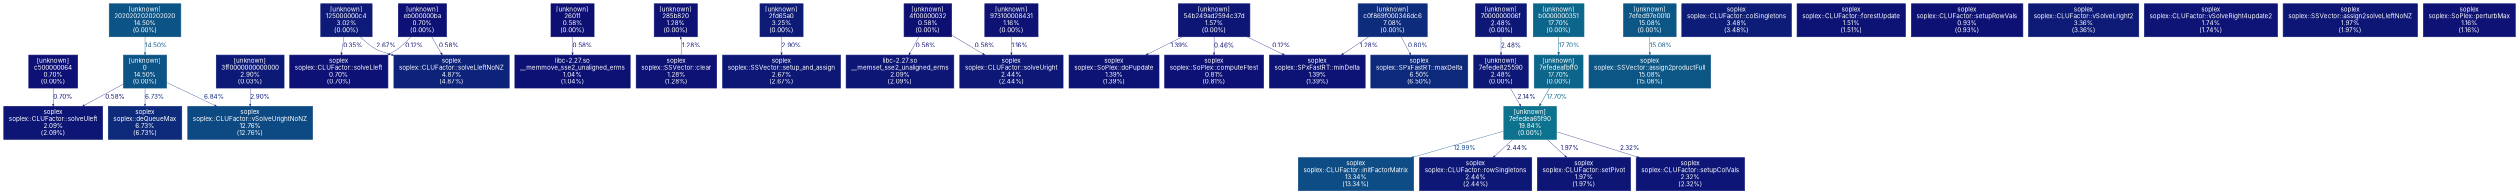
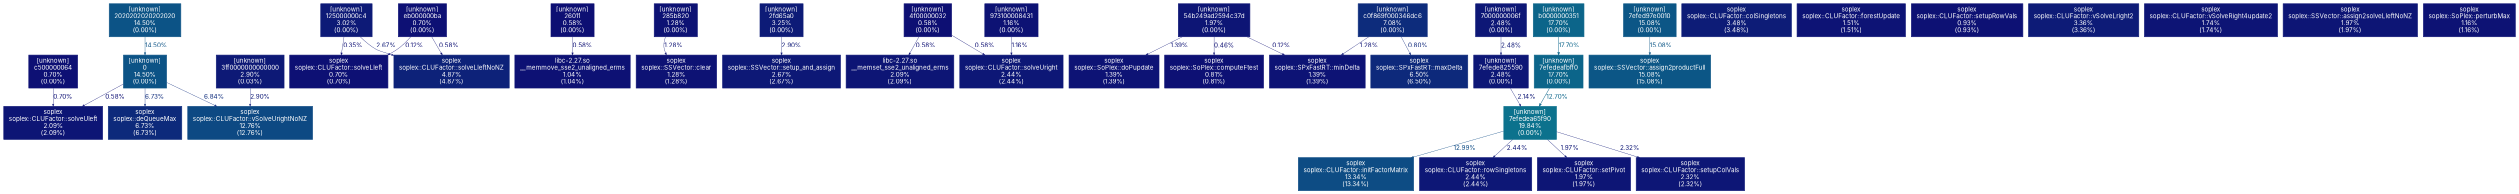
(1214, 20) -> (1214, 20)
(682, 47) -> (664, 45)
(1557, 97) -> (1557, 97)
